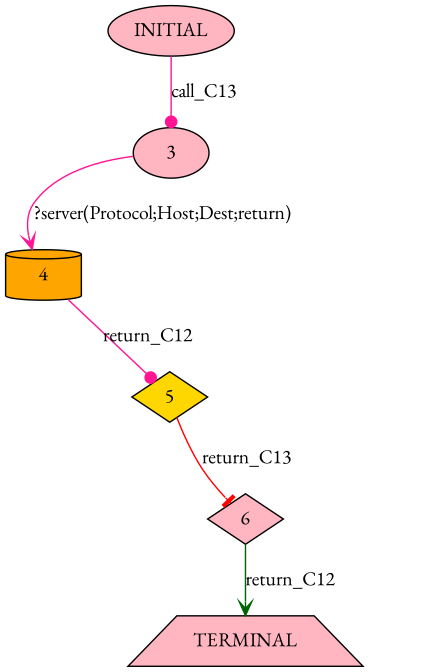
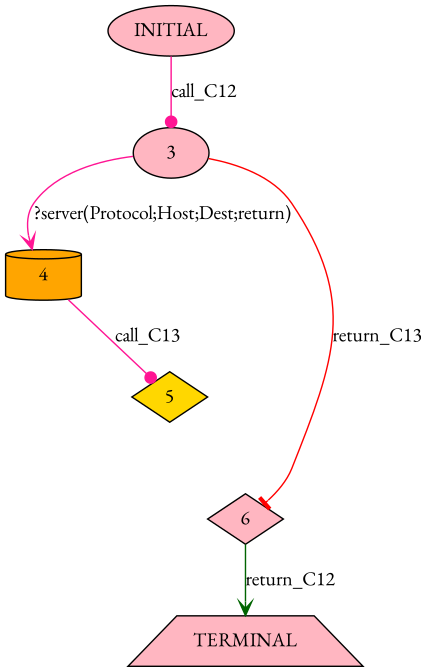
(204, 92) -> (204, 92)
(148, 336) -> (148, 336)
(197, 460) -> (332, 306)
